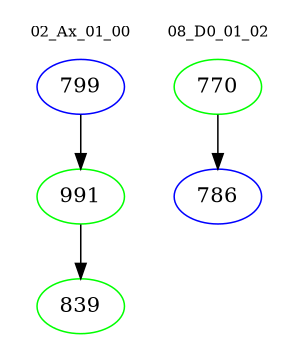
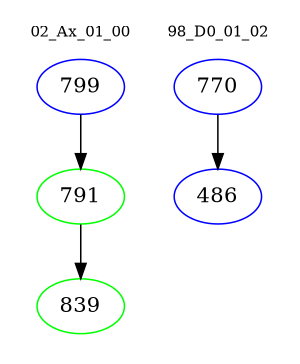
(219, 33) -> (219, 33)
(218, 87) -> (218, 87)
(81, 197) -> (81, 197)
(218, 197) -> (218, 197)
